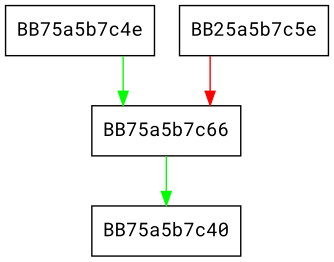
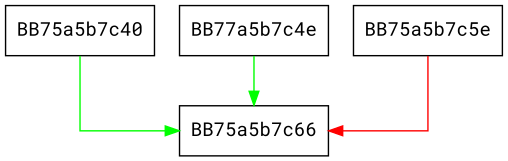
(80, 31) -> (254, 31)
(254, 31) -> (428, 31)
(166, 174) -> (85, 131)
